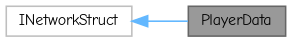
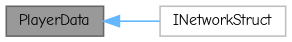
(168, 21) -> (140, 21)
